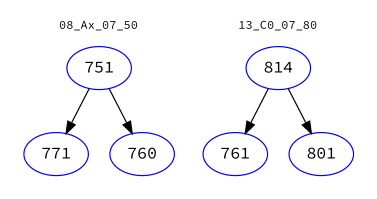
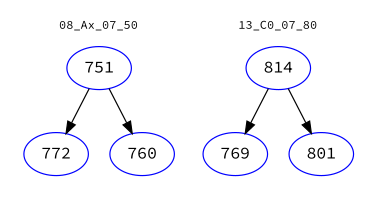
(56, 154) -> (56, 154)
(235, 154) -> (235, 154)
